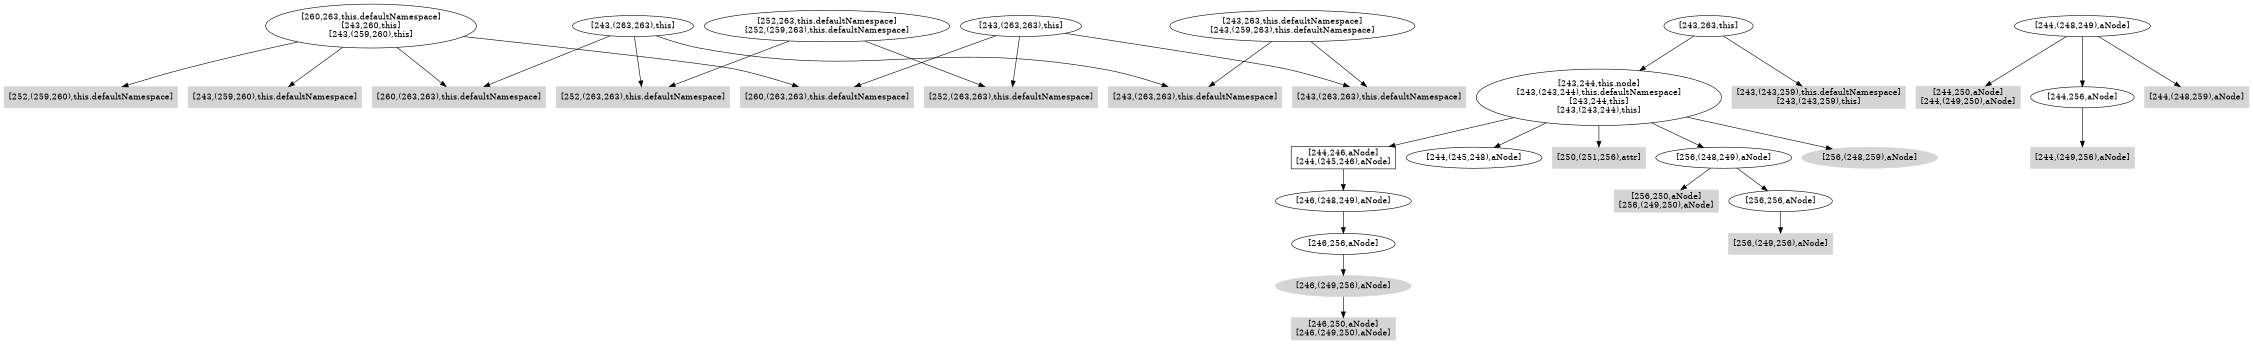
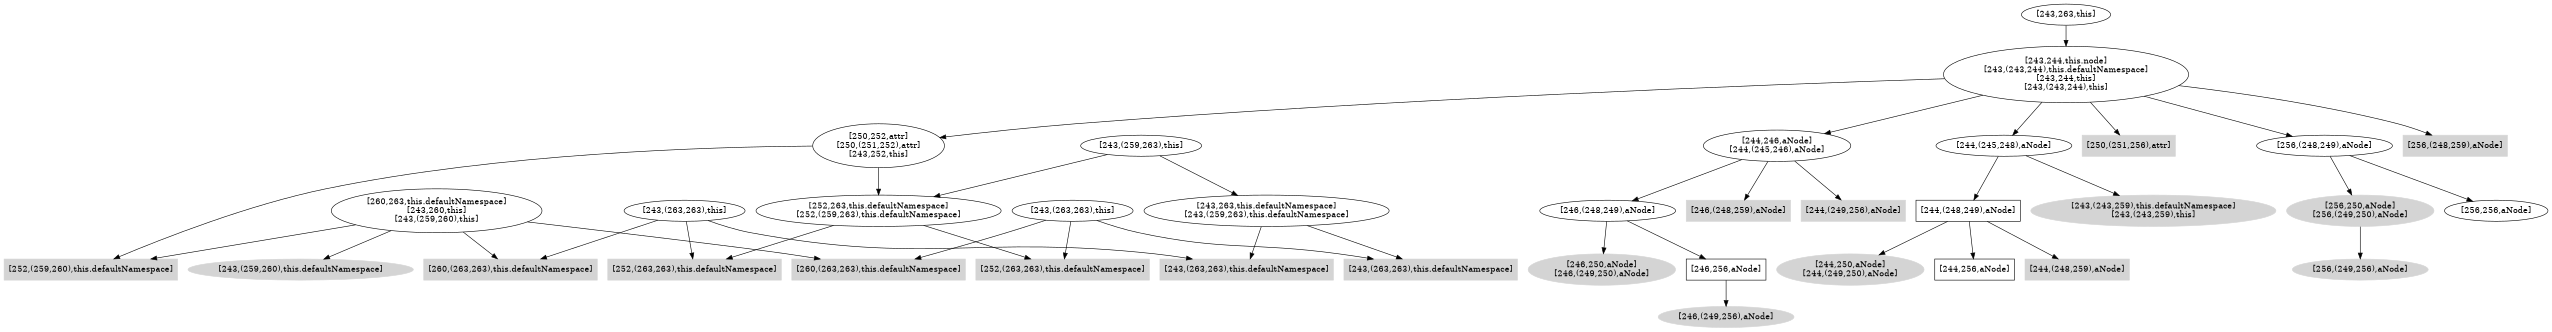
(2082, 26) -> (1968, 211)
(1760, 60) -> (2070, 175)
(275, 97) -> (301, 270)
(1819, 97) -> (2153, 211)
(1968, 97) -> (1850, 270)
(2082, 97) -> (1975, 270)
(2082, 125) -> (1816, 179)
none -> (879, 146)
none -> (1141, 146)
(1343, 158) -> (1777, 146)
(1870, 158) -> (2455, 146)
none -> (1988, 176)
(1666, 201) -> (2360, 211)
none -> (1738, 211)
(1781, 220) -> (2360, 240)
(1343, 244) -> (1726, 270)
(1781, 244) -> (2360, 270)
(1343, 304) -> (1605, 235)
(1343, 329) -> (1602, 270)
